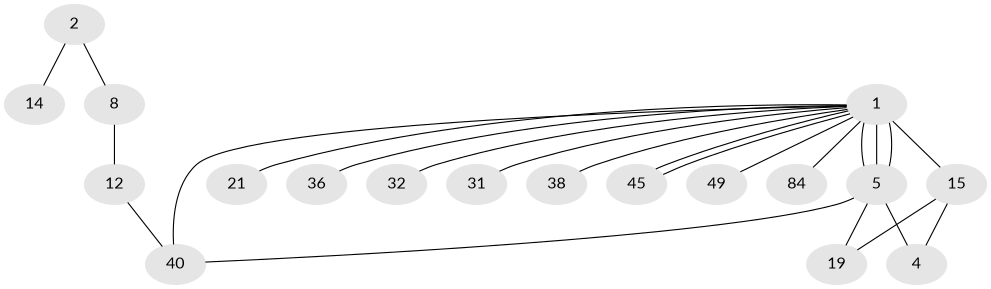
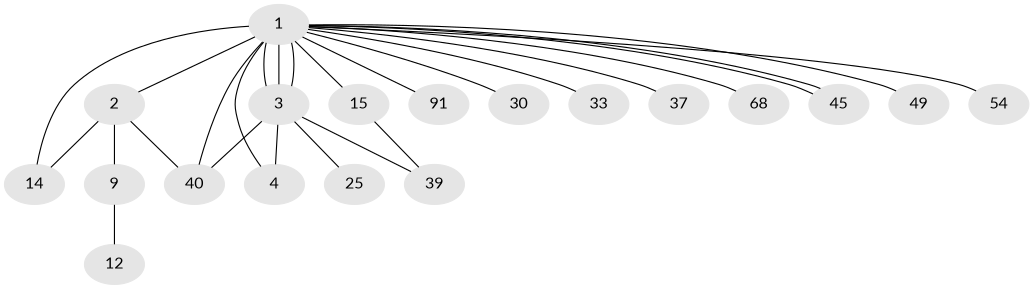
none -> (115, 58)
none -> (197, 64)
(114, 104) -> (114, 184)
(237, 184) -> (439, 104)
(317, 184) -> (519, 104)
none -> (354, 184)
(397, 184) -> (599, 104)
(477, 184) -> (679, 104)
(557, 184) -> (759, 104)
(797, 184) -> (999, 104)
(877, 184) -> (279, 104)
(145, 224) -> (154, 144)
(937, 224) -> (235, 104)
(837, 264) -> (434, 184)
